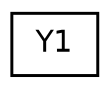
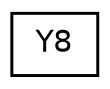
(55, 44) -> (55, 44)
